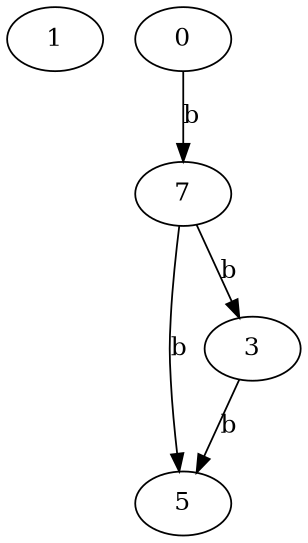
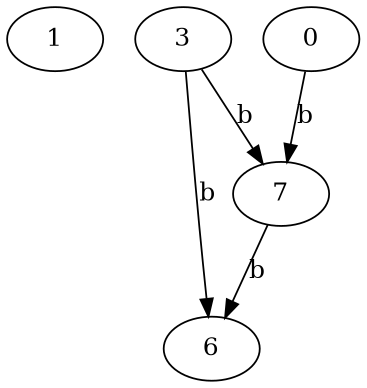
(214, 263) -> (227, 109)
(183, 504) -> (212, 349)
